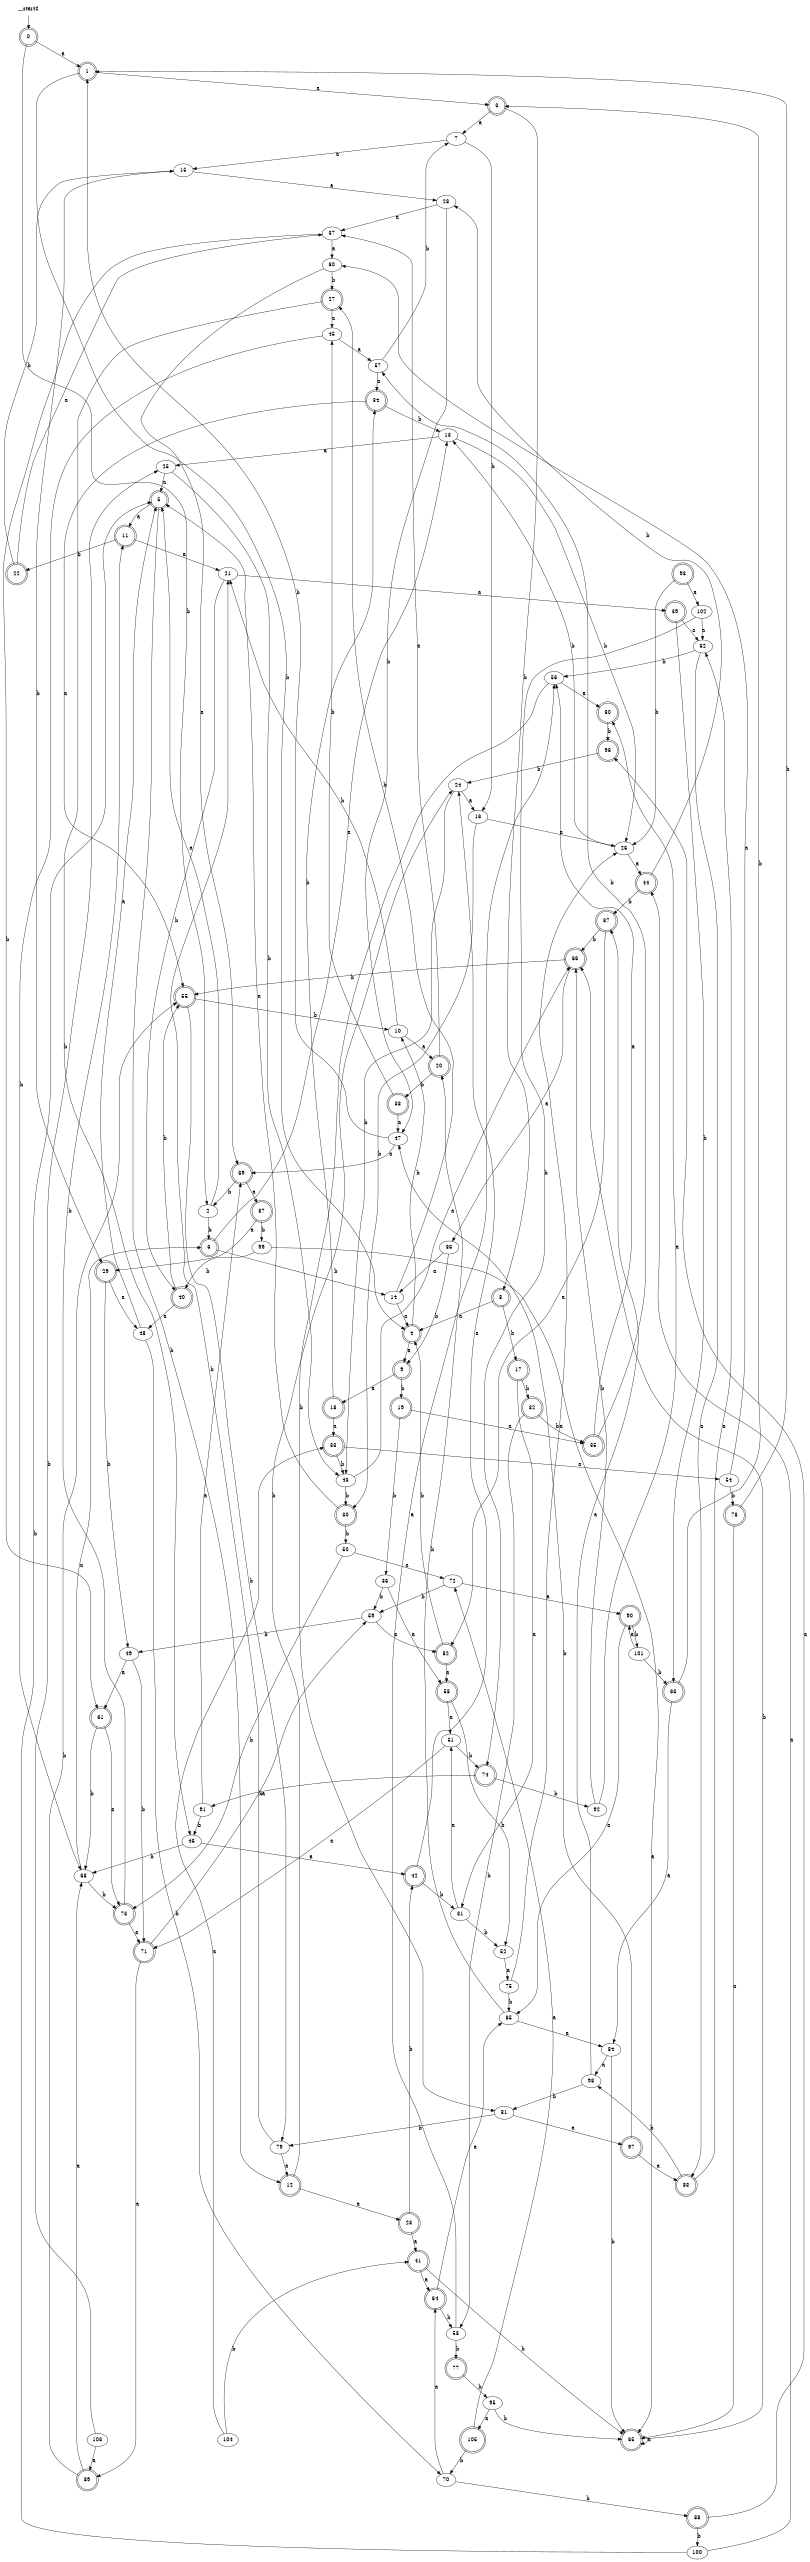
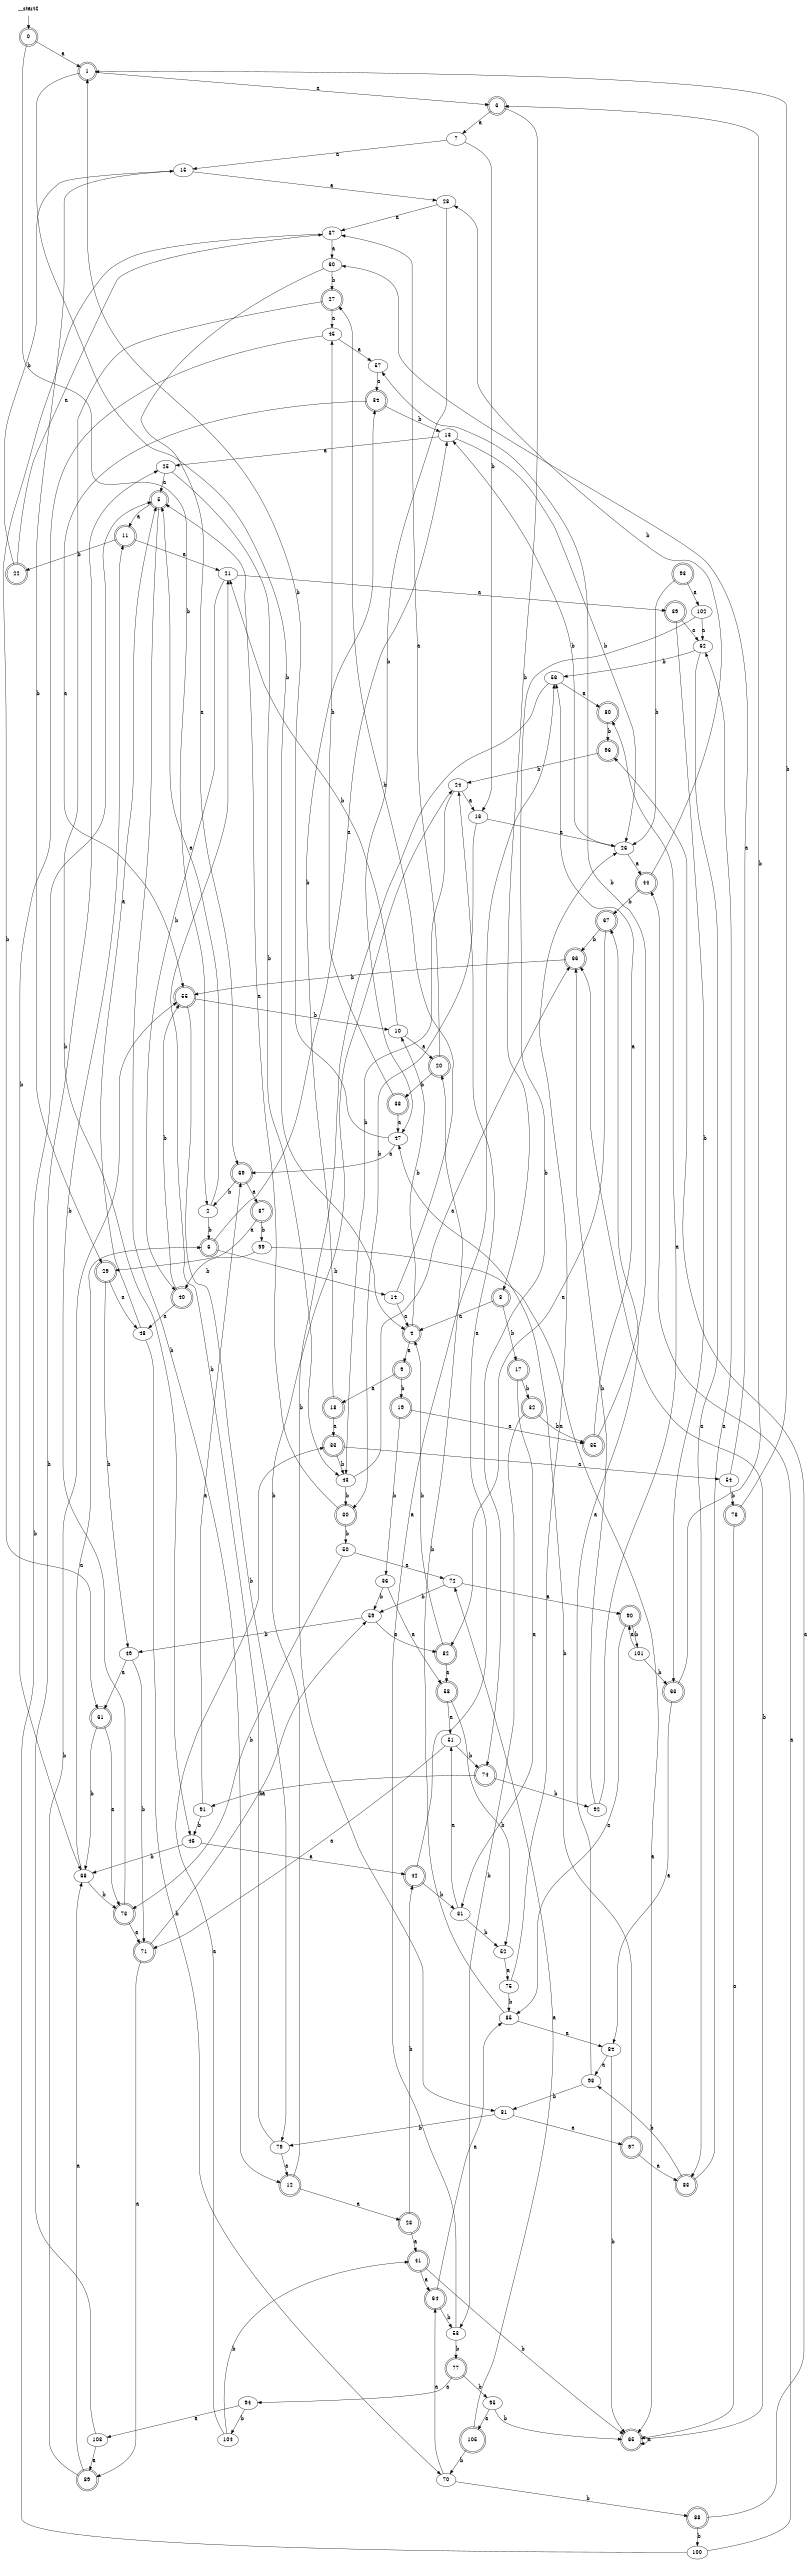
(426, 254) -> none
(449, 1248) -> none
none -> (248, 2403)
